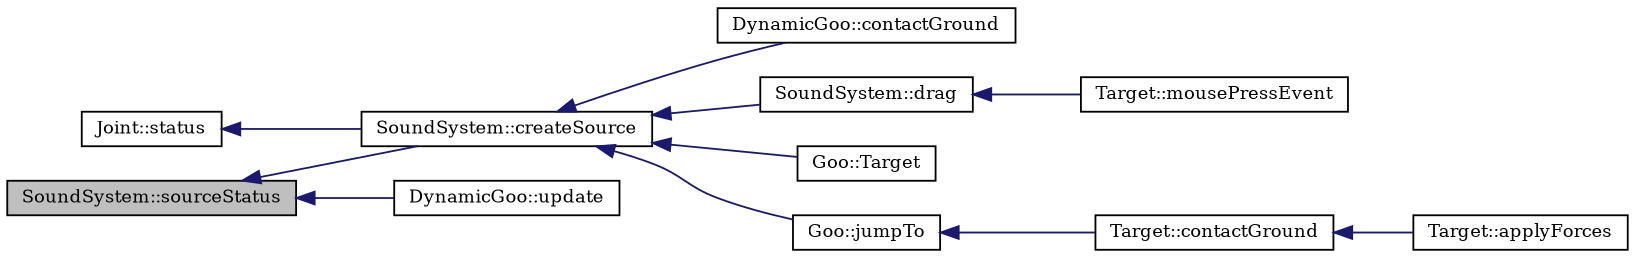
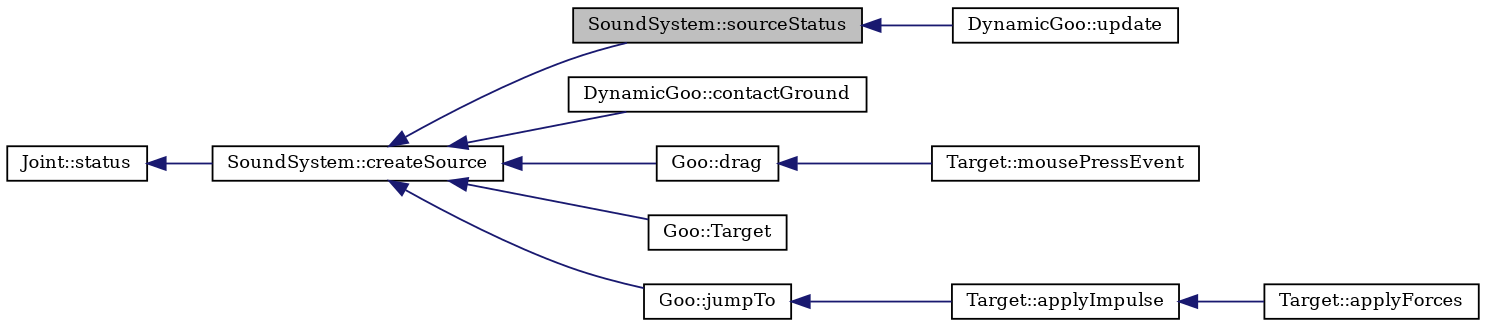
(867, 94) -> (718, 164)
(339, 162) -> (513, 83)
(1214, 233) -> (1065, 302)
